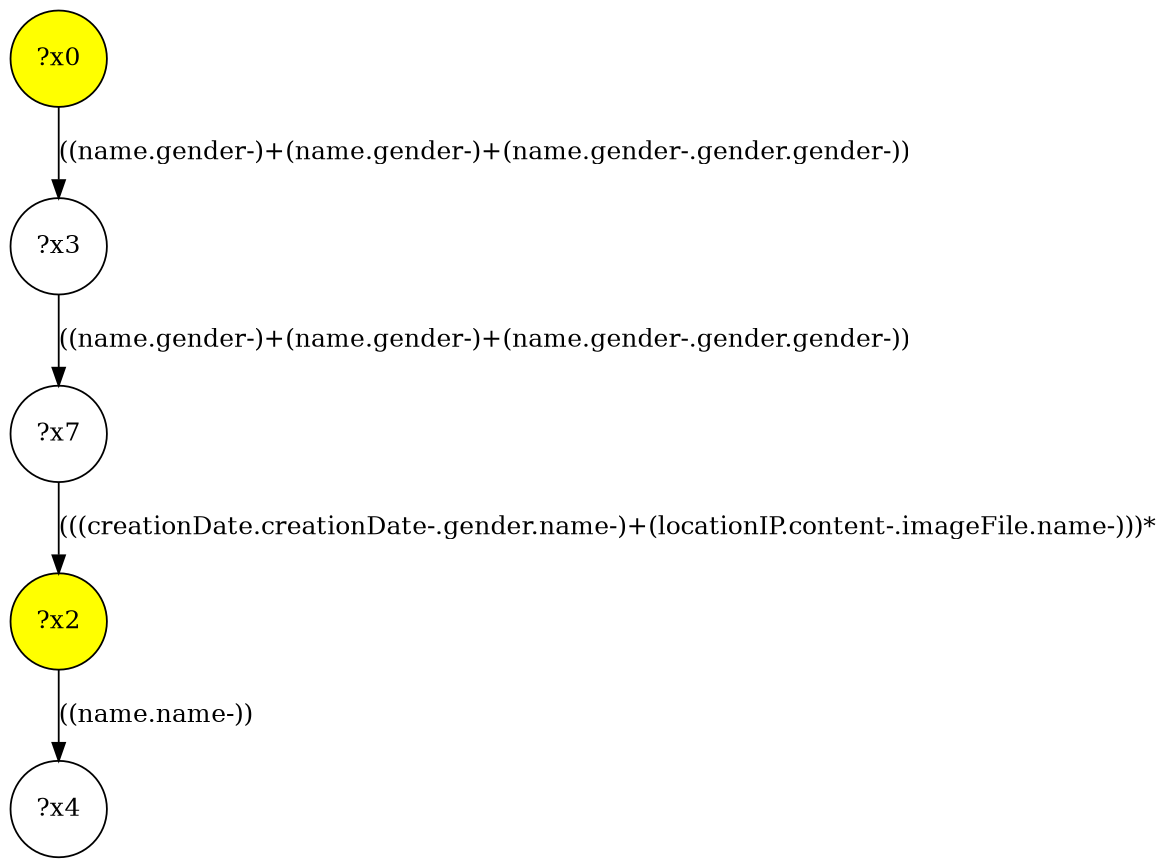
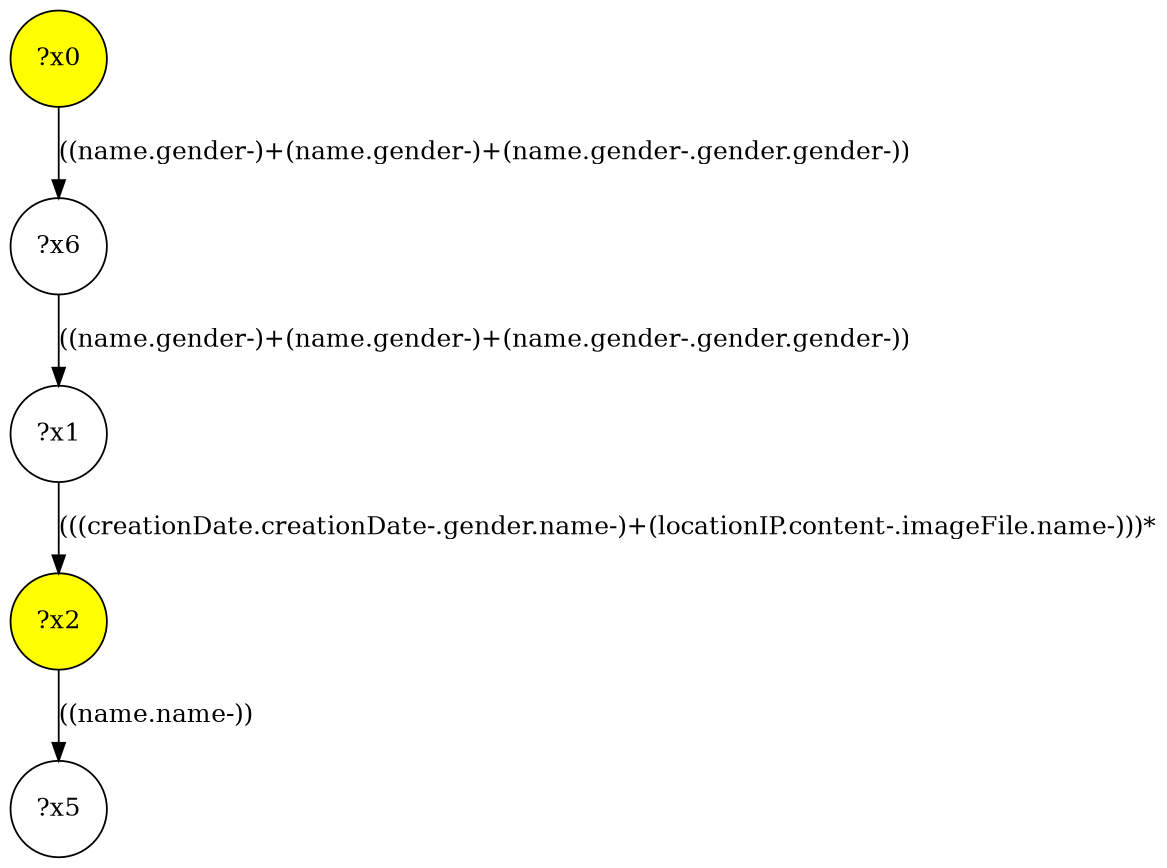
(59, 246) -> (59, 246)
(59, 434) -> (59, 434)
(59, 809) -> (59, 809)
